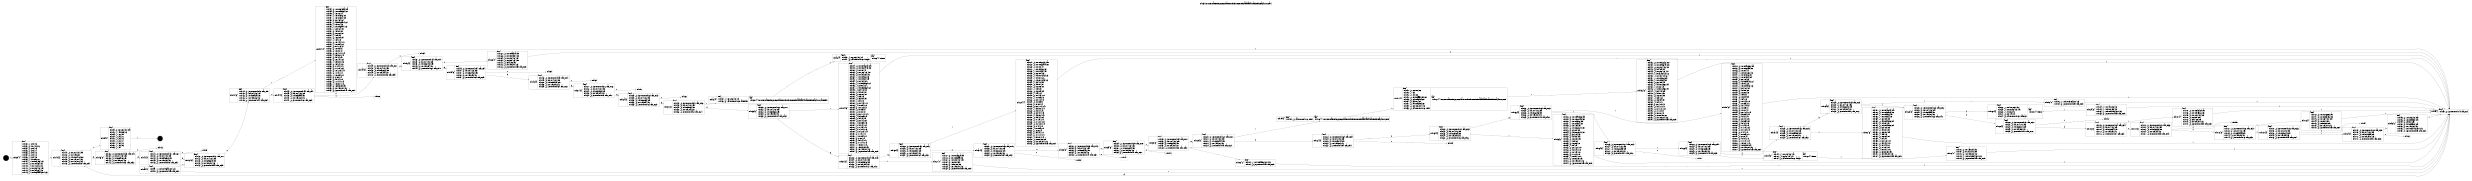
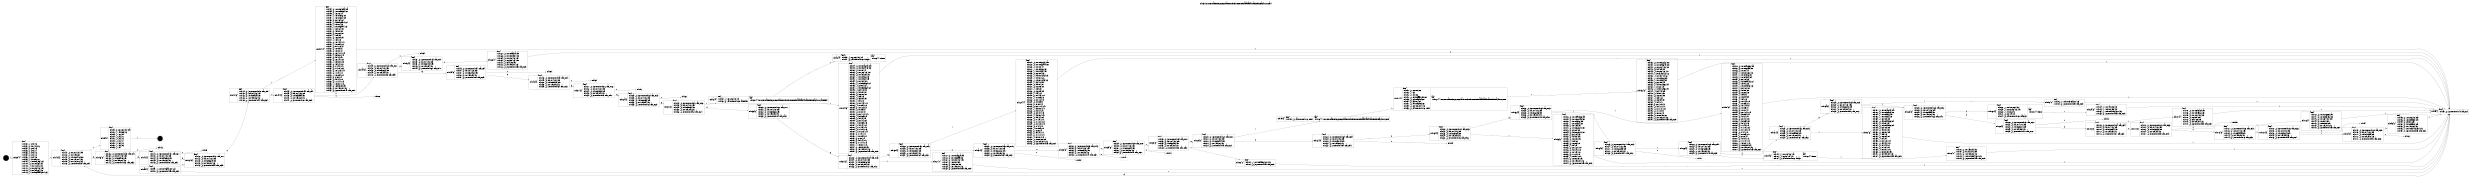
(444, 68) -> (422, 73)
(813, 110) -> (830, 104)
(2065, 111) -> (2064, 113)
